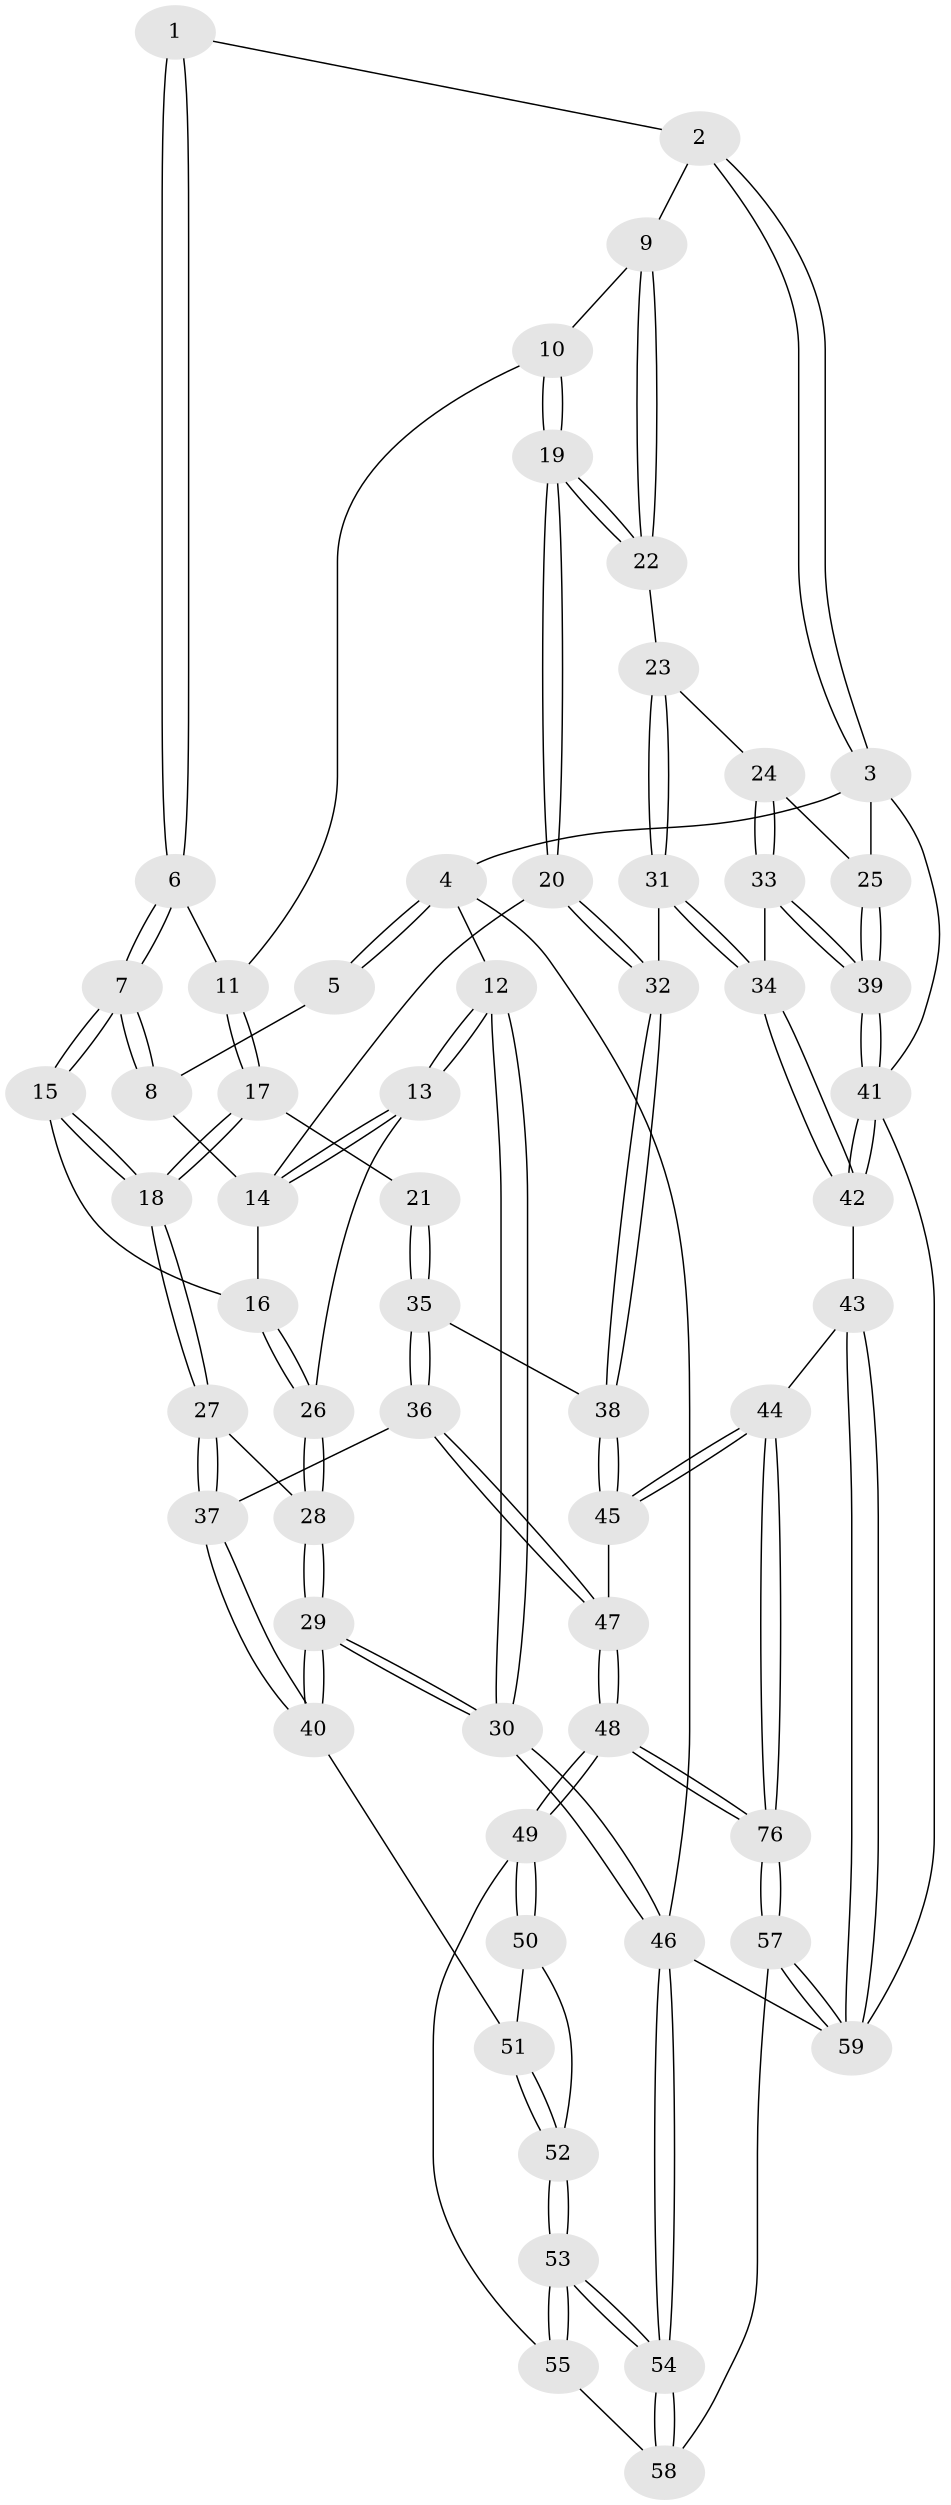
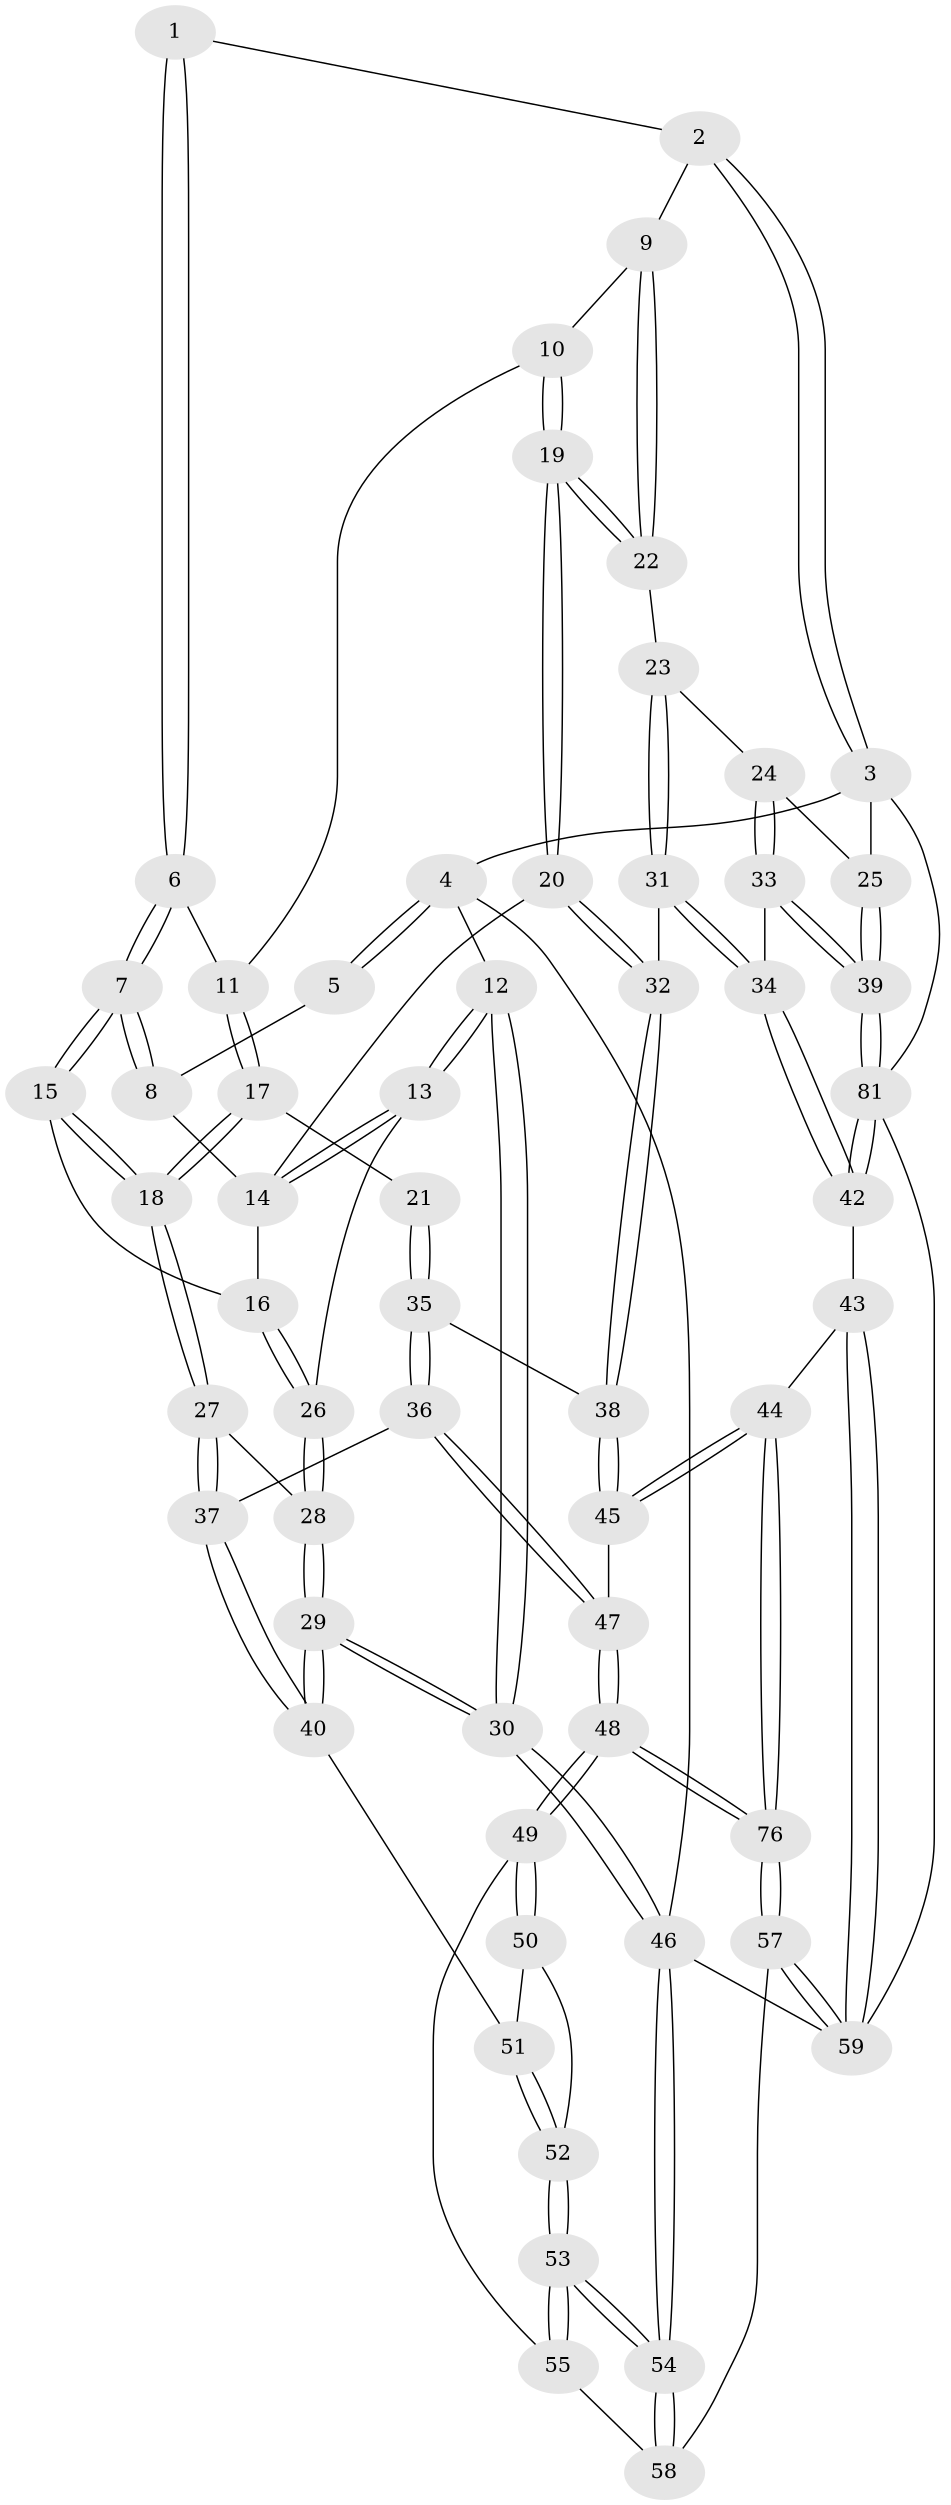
(871, 1093) -> (871, 1093)
